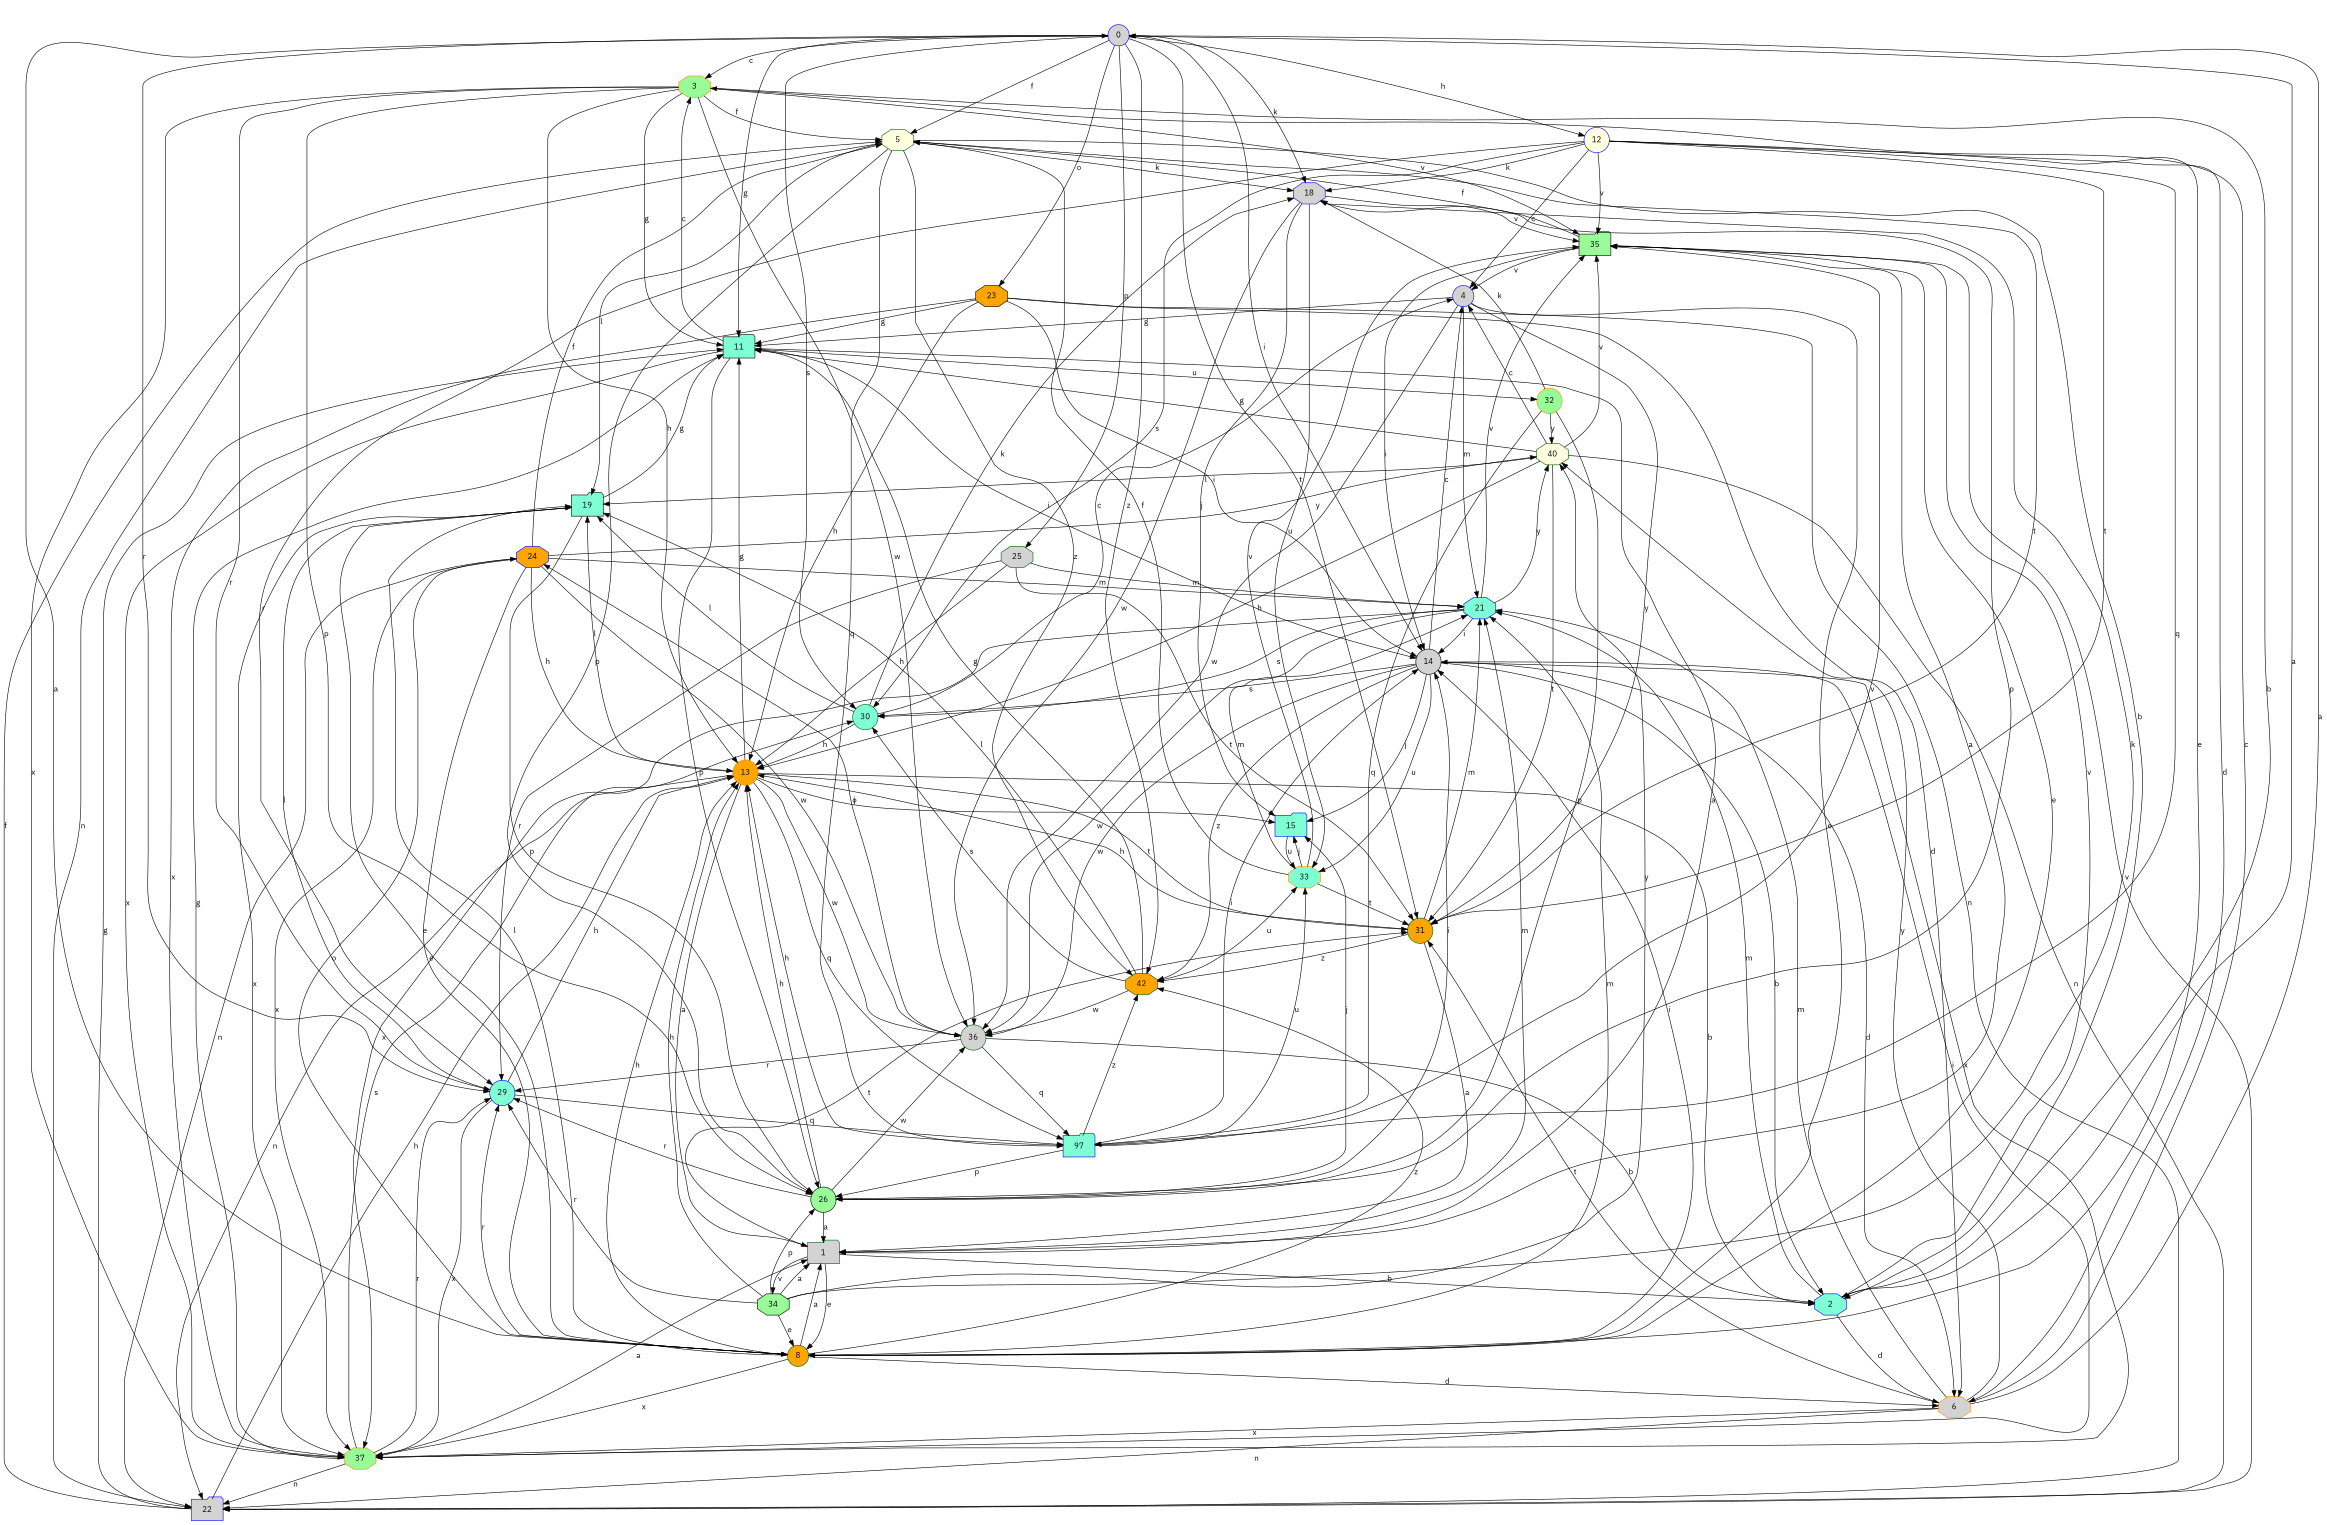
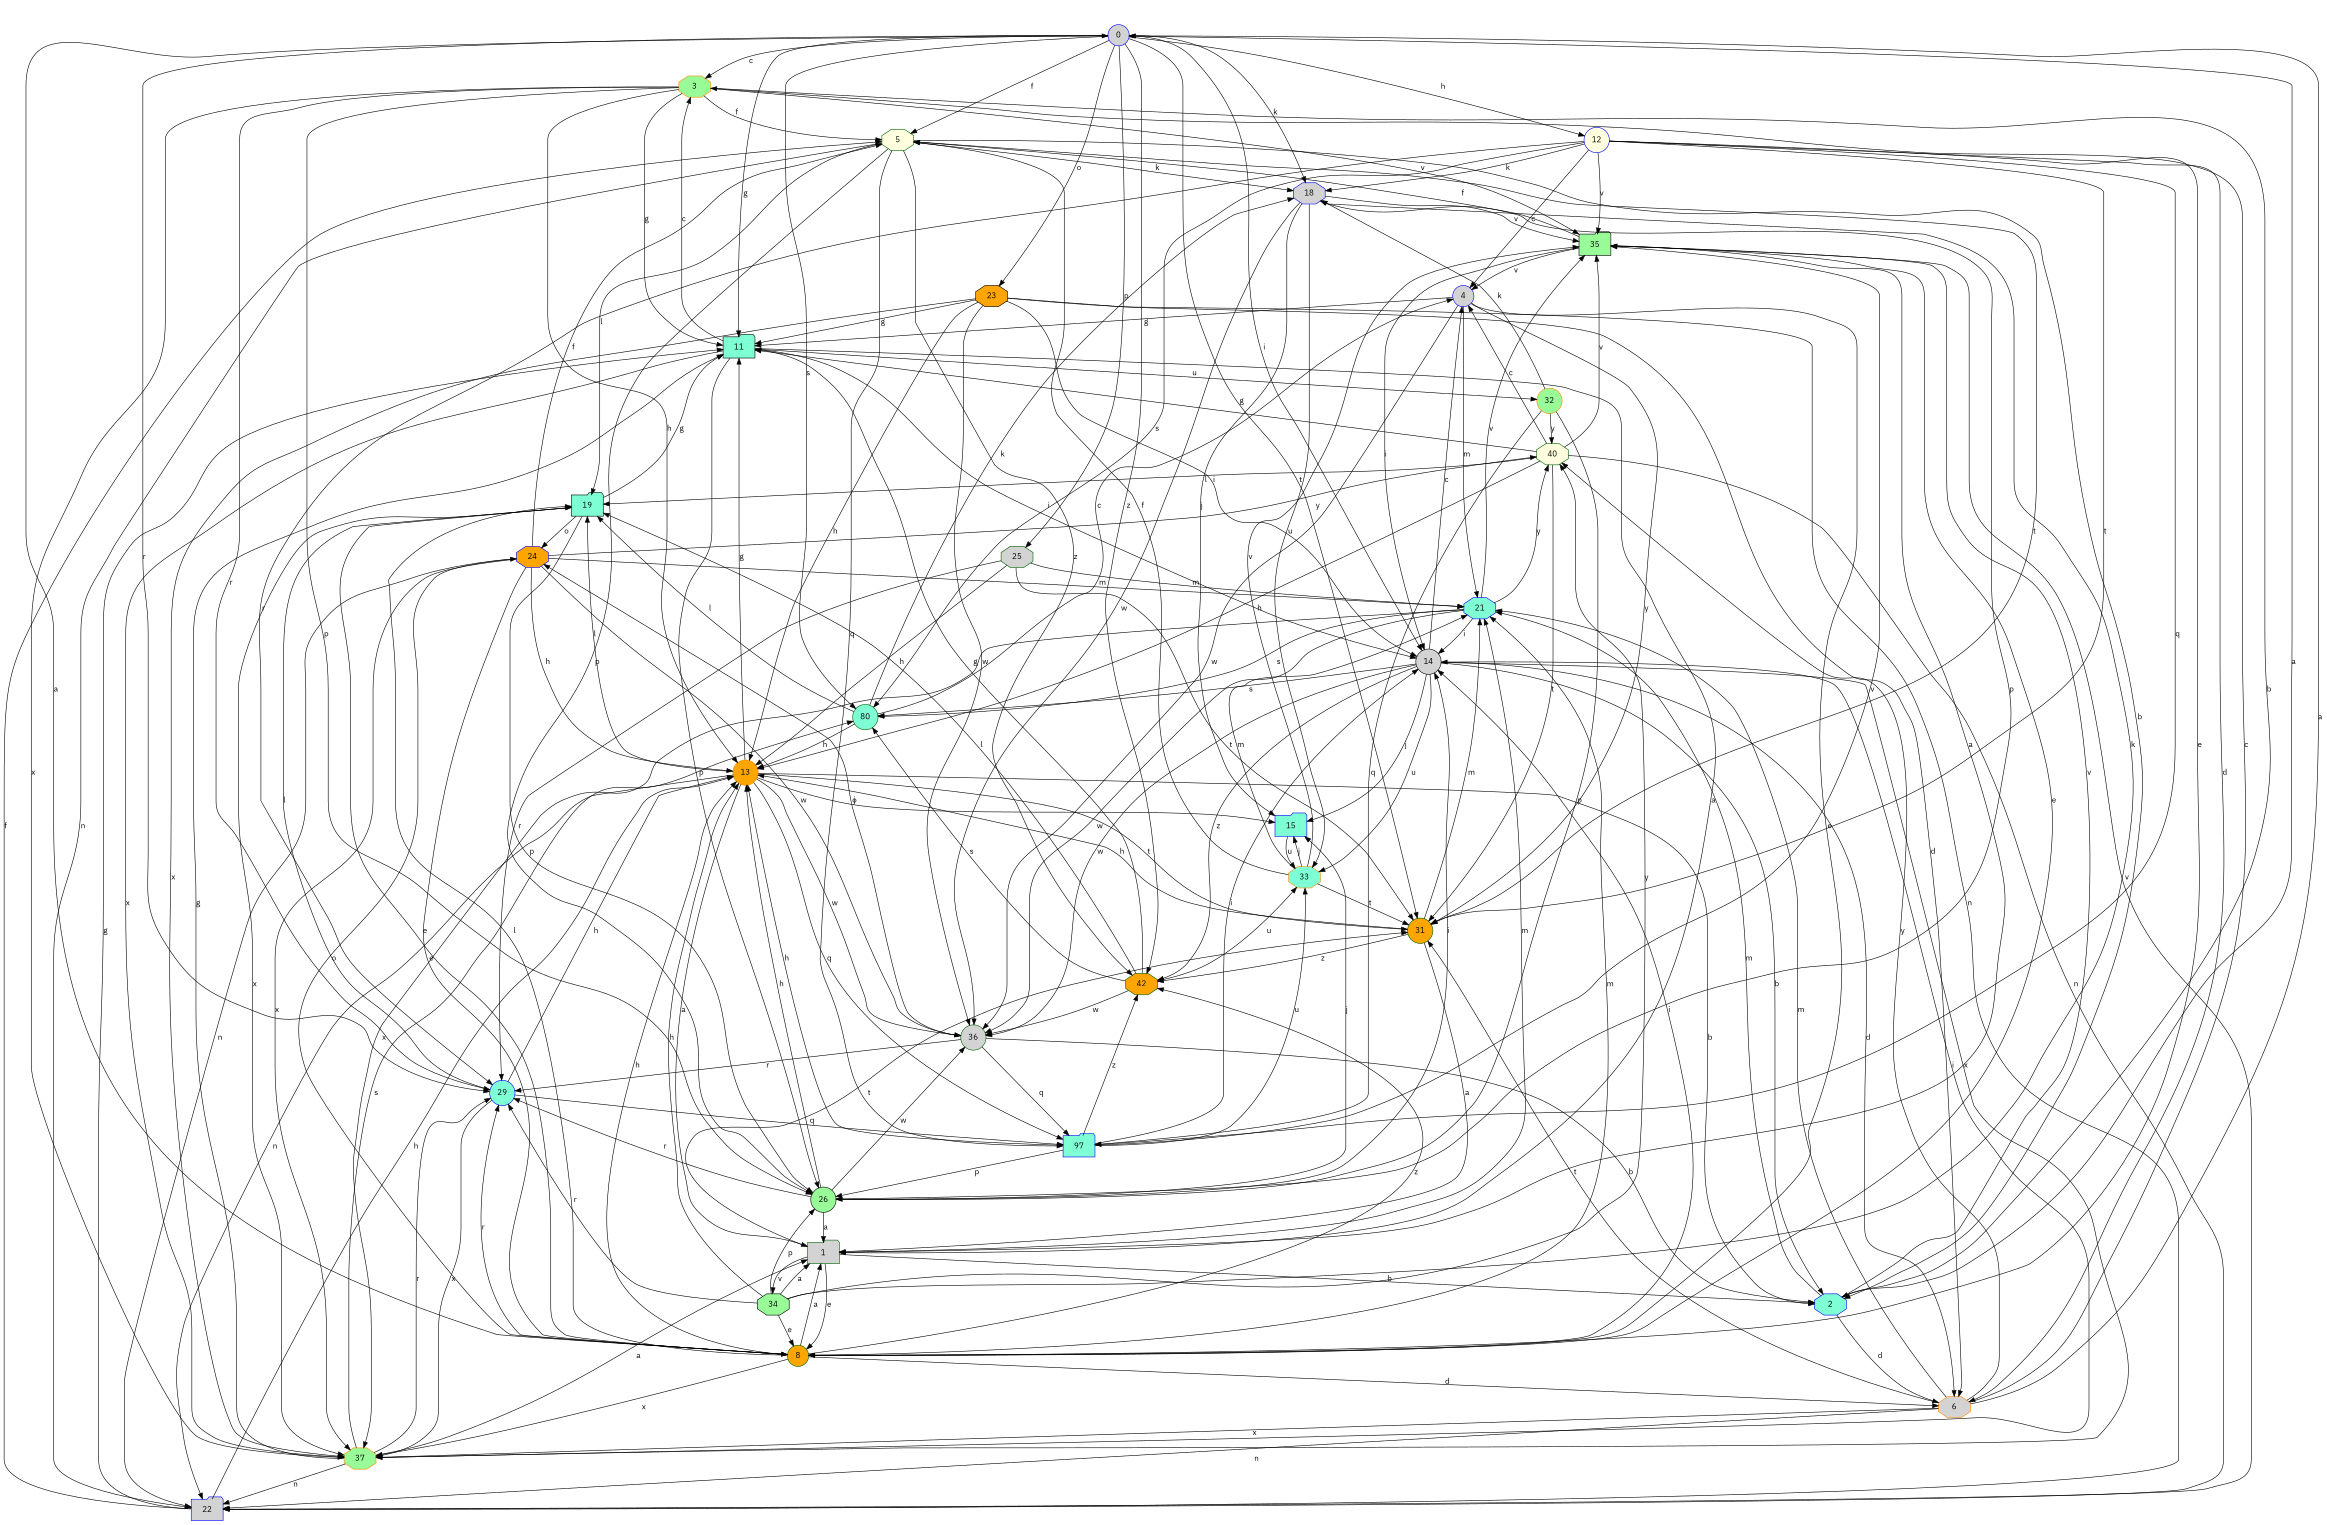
none -> (561, 530)
(888, 543) -> (980, 647)
(865, 717) -> (865, 717)
